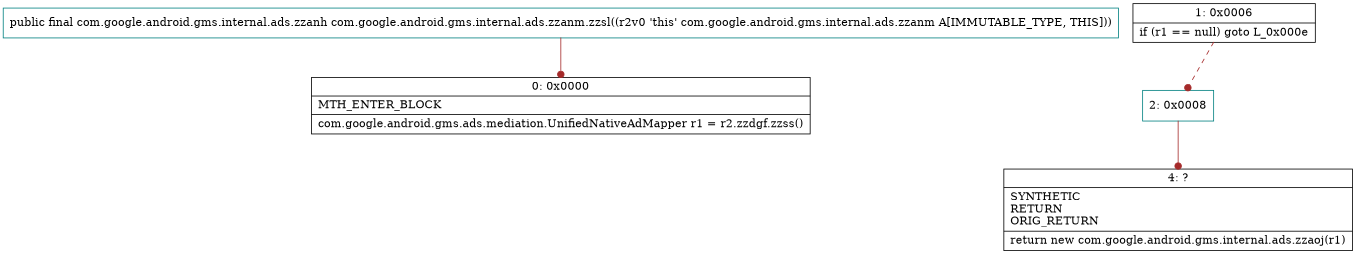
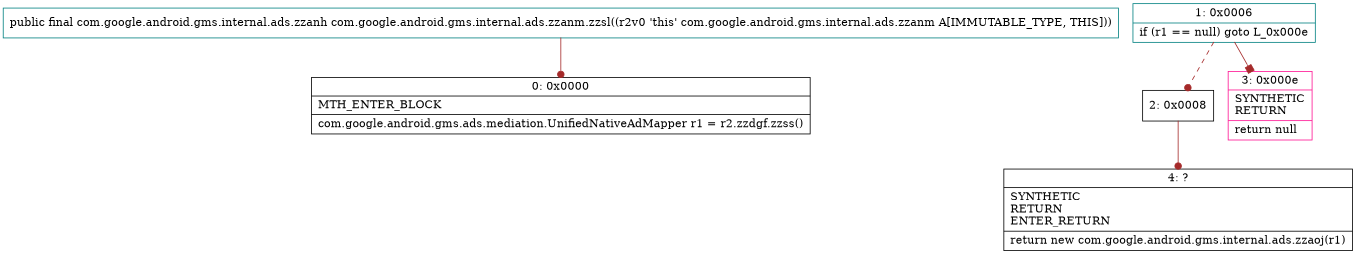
(1224, 23) -> (1224, 23)
(1178, 106) -> (1178, 106)
none -> (1270, 106)
(1055, 221) -> (1060, 221)
